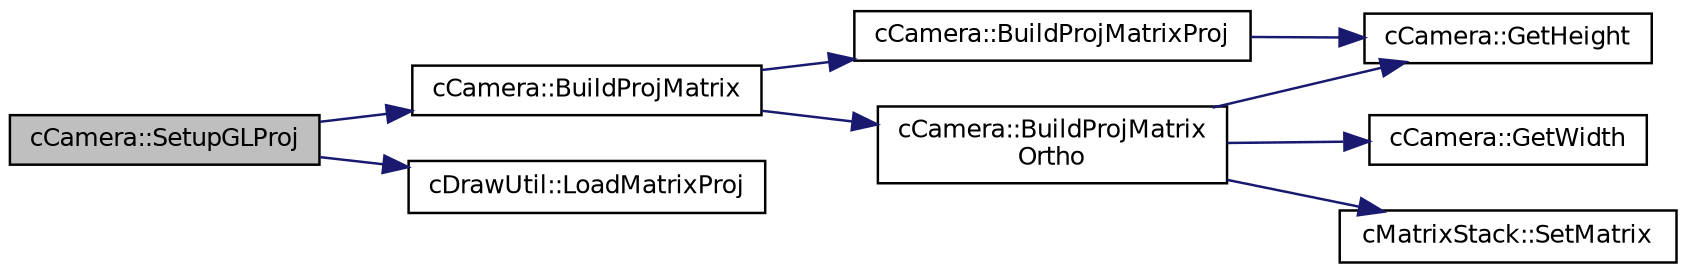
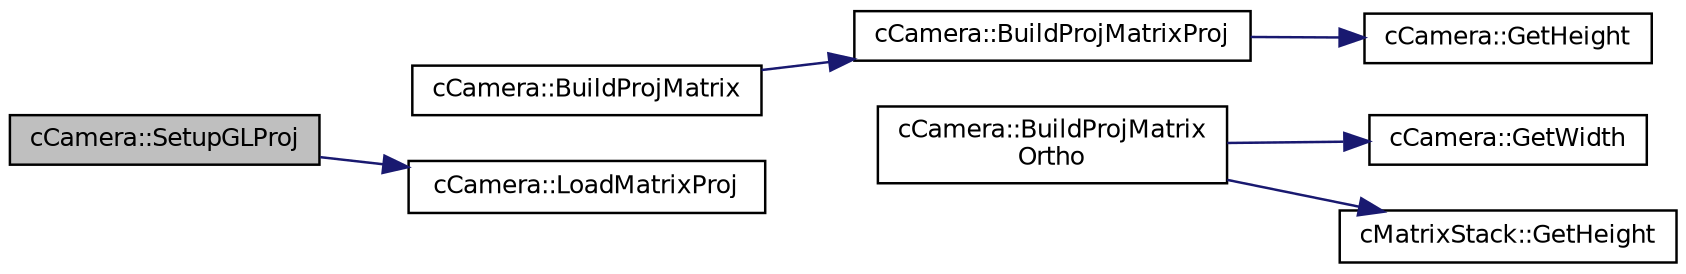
(1297, 88) -> none
(807, 116) -> none
(353, 118) -> none
(587, 187) -> (587, 187)
(1508, 236) -> (1508, 236)
